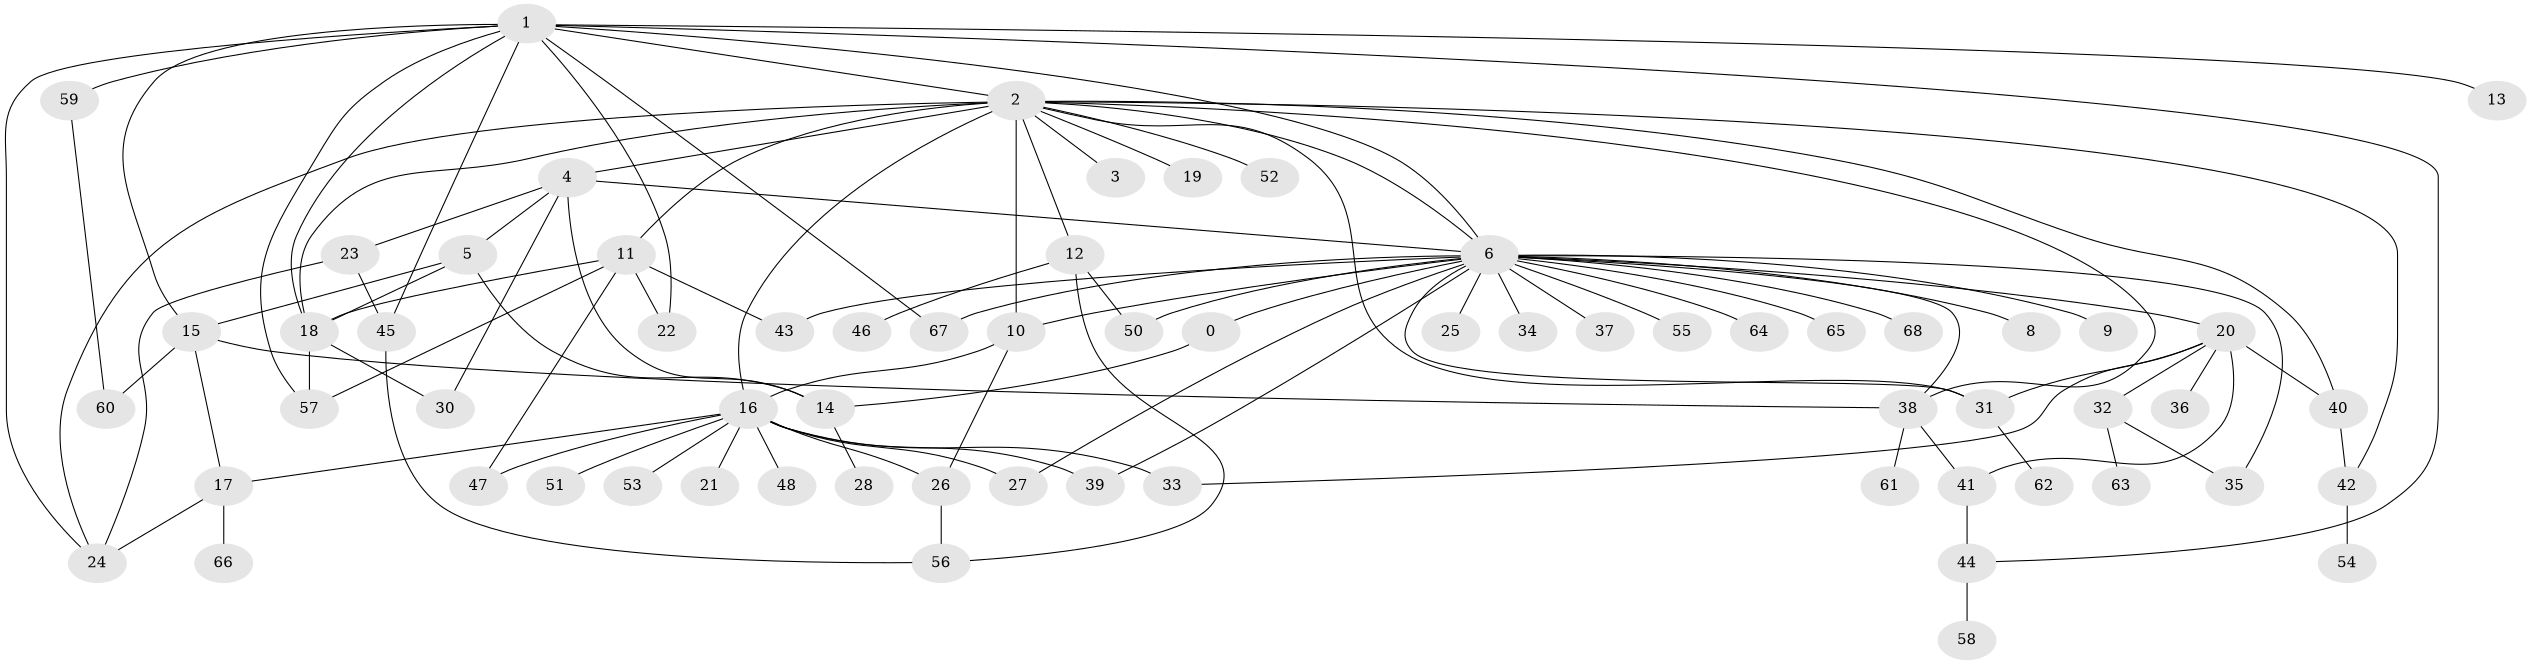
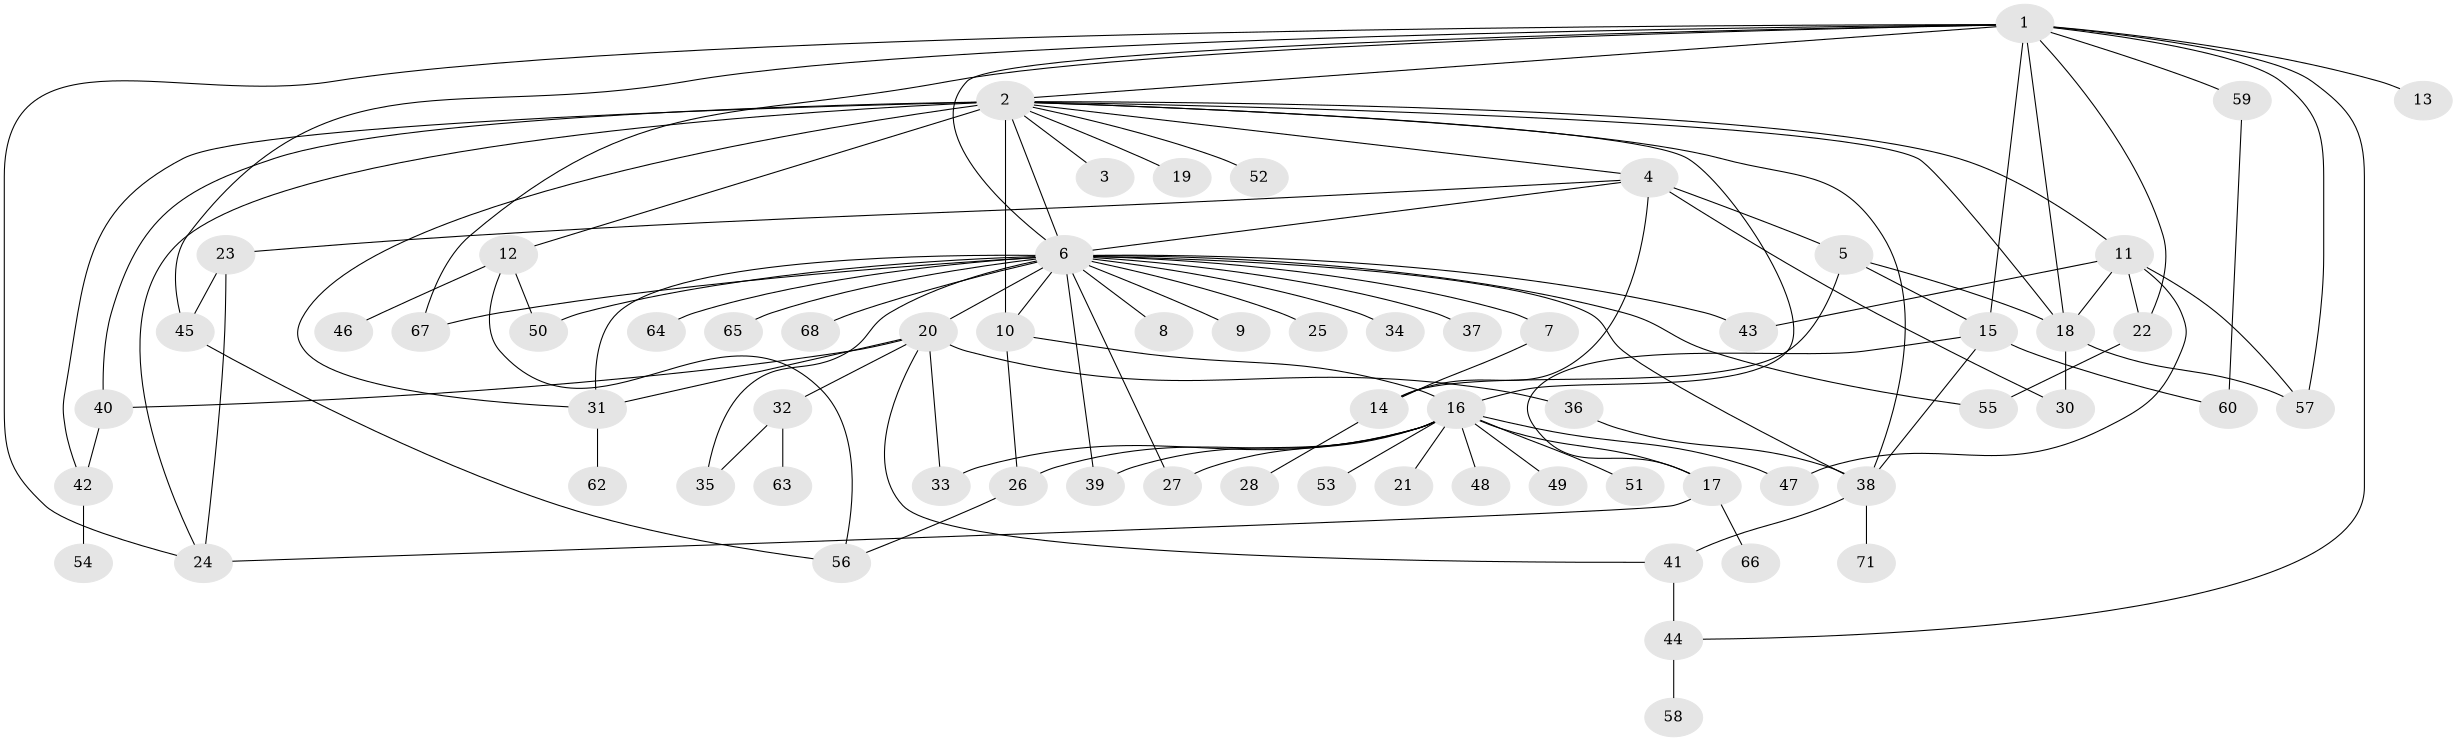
(1211, 332) -> (1549, 332)
none -> (2058, 374)
none -> (1721, 447)
none -> (1558, 486)
(1890, 486) -> (1866, 563)
